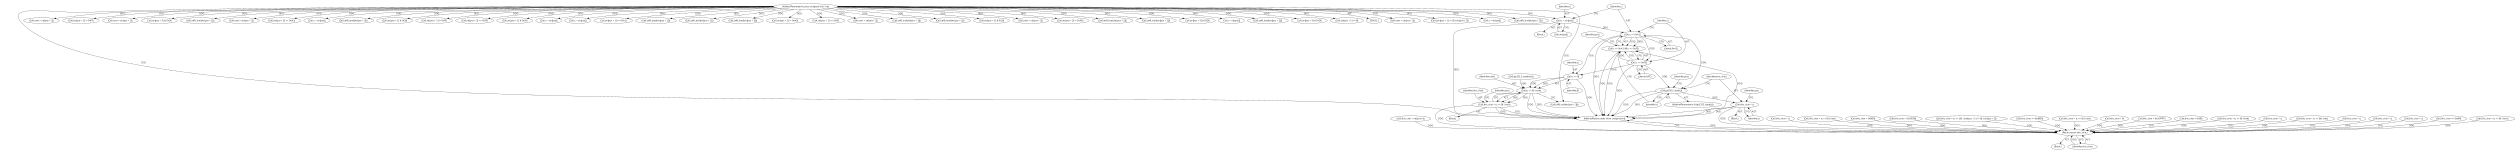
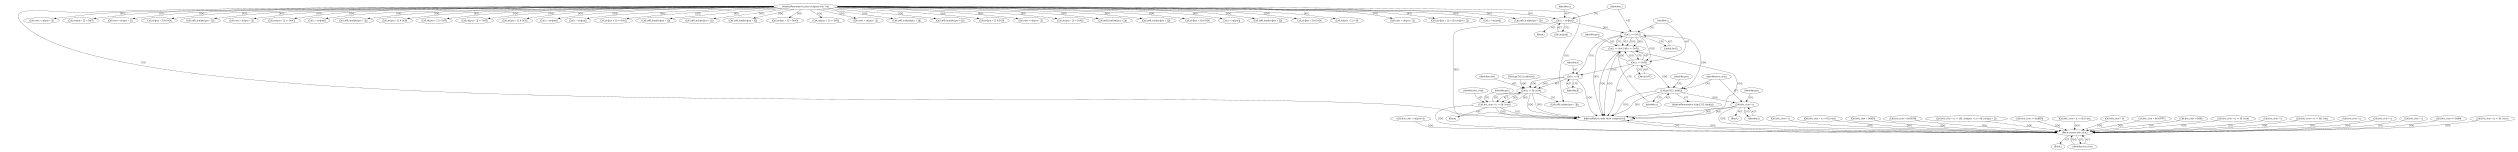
(1374, 21) -> none
(1521, 77) -> (1521, 77)
none -> (1573, 83)
